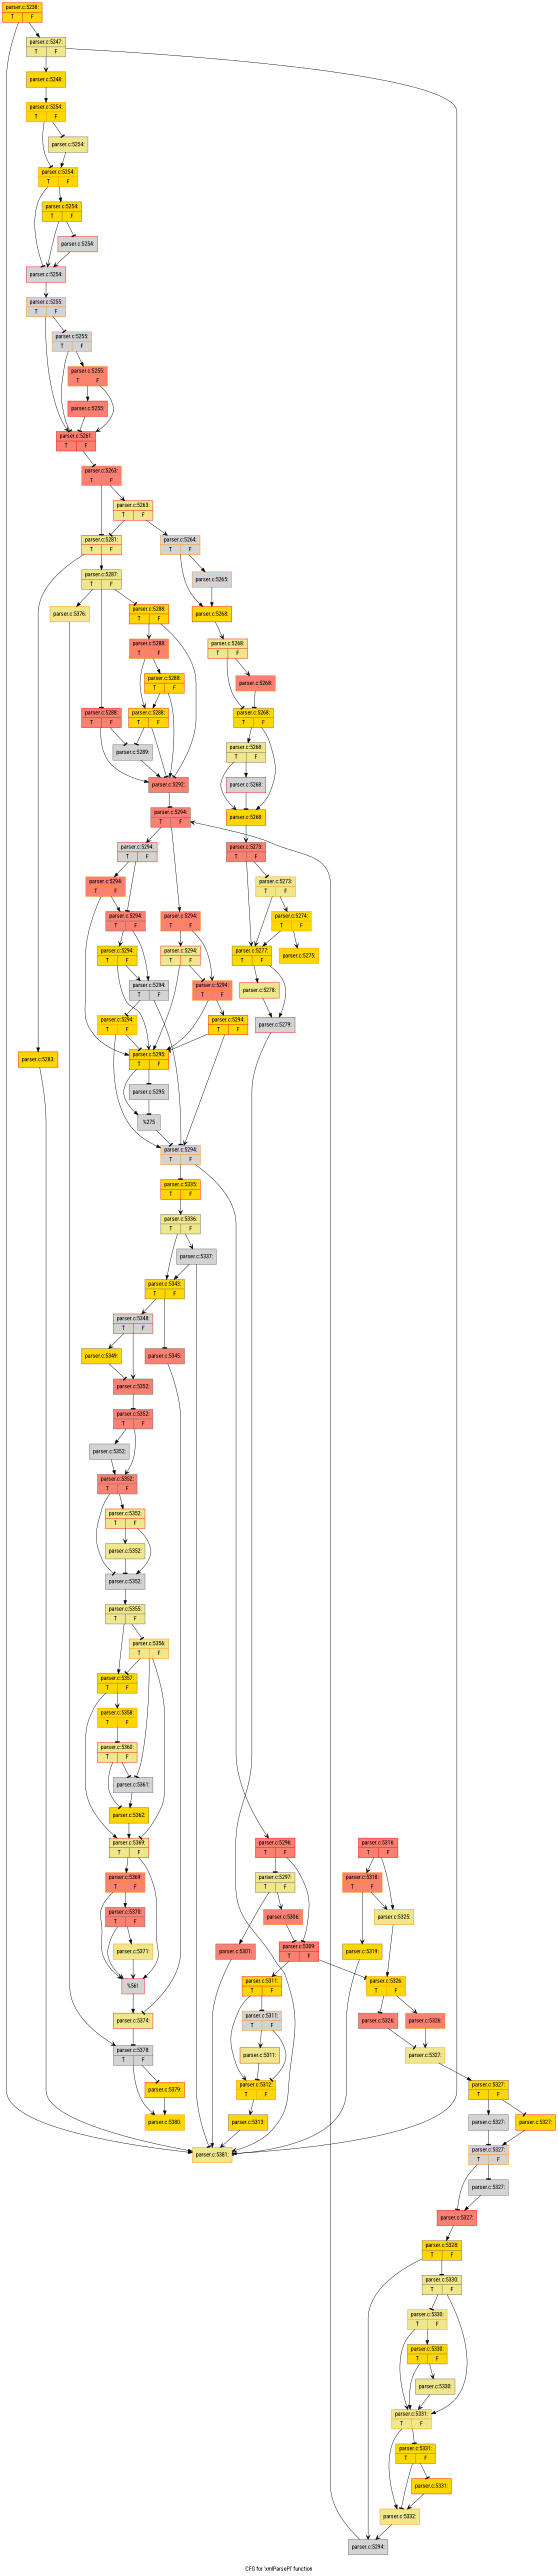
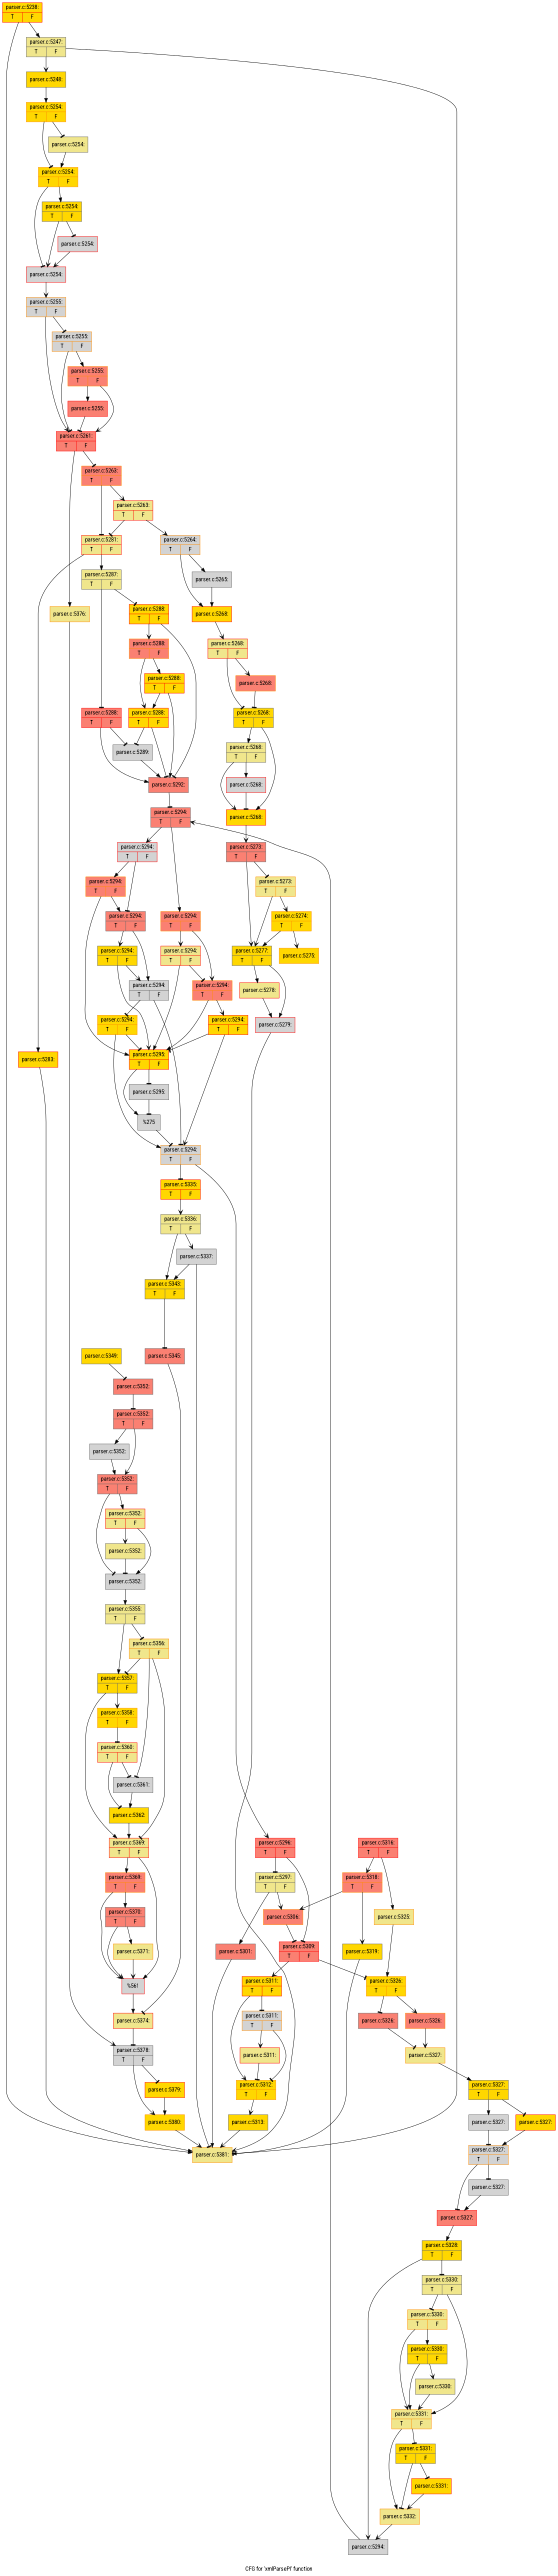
(212, 580) -> (212, 580)
(86, 596) -> (70, 527)
(133, 1324) -> none
(378, 1899) -> (323, 1900)
none -> (187, 2137)
